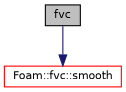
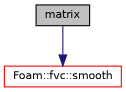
(63, 15) -> (63, 15)
